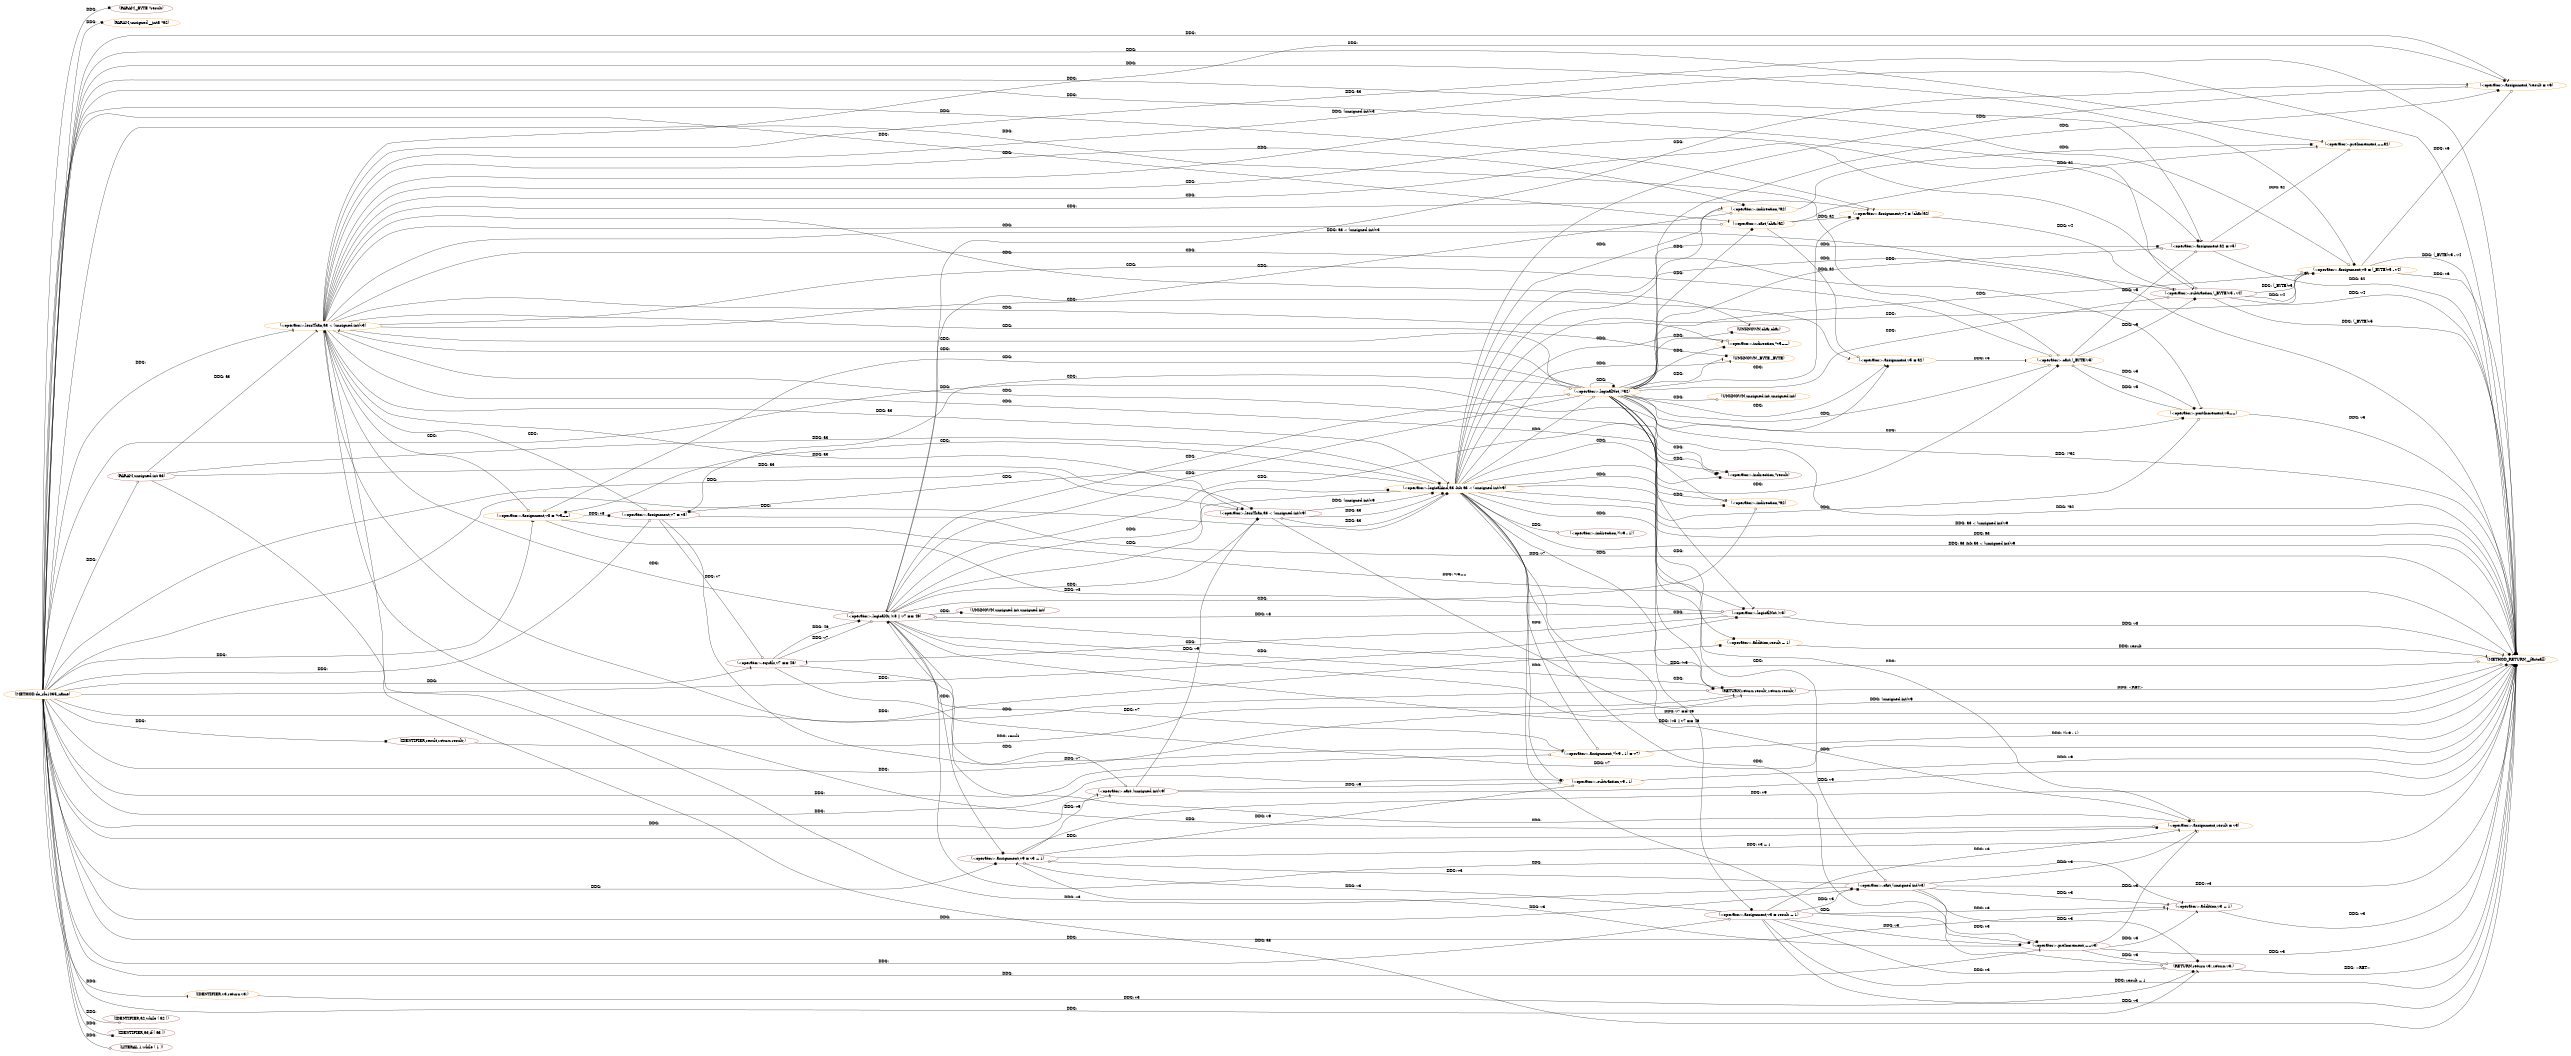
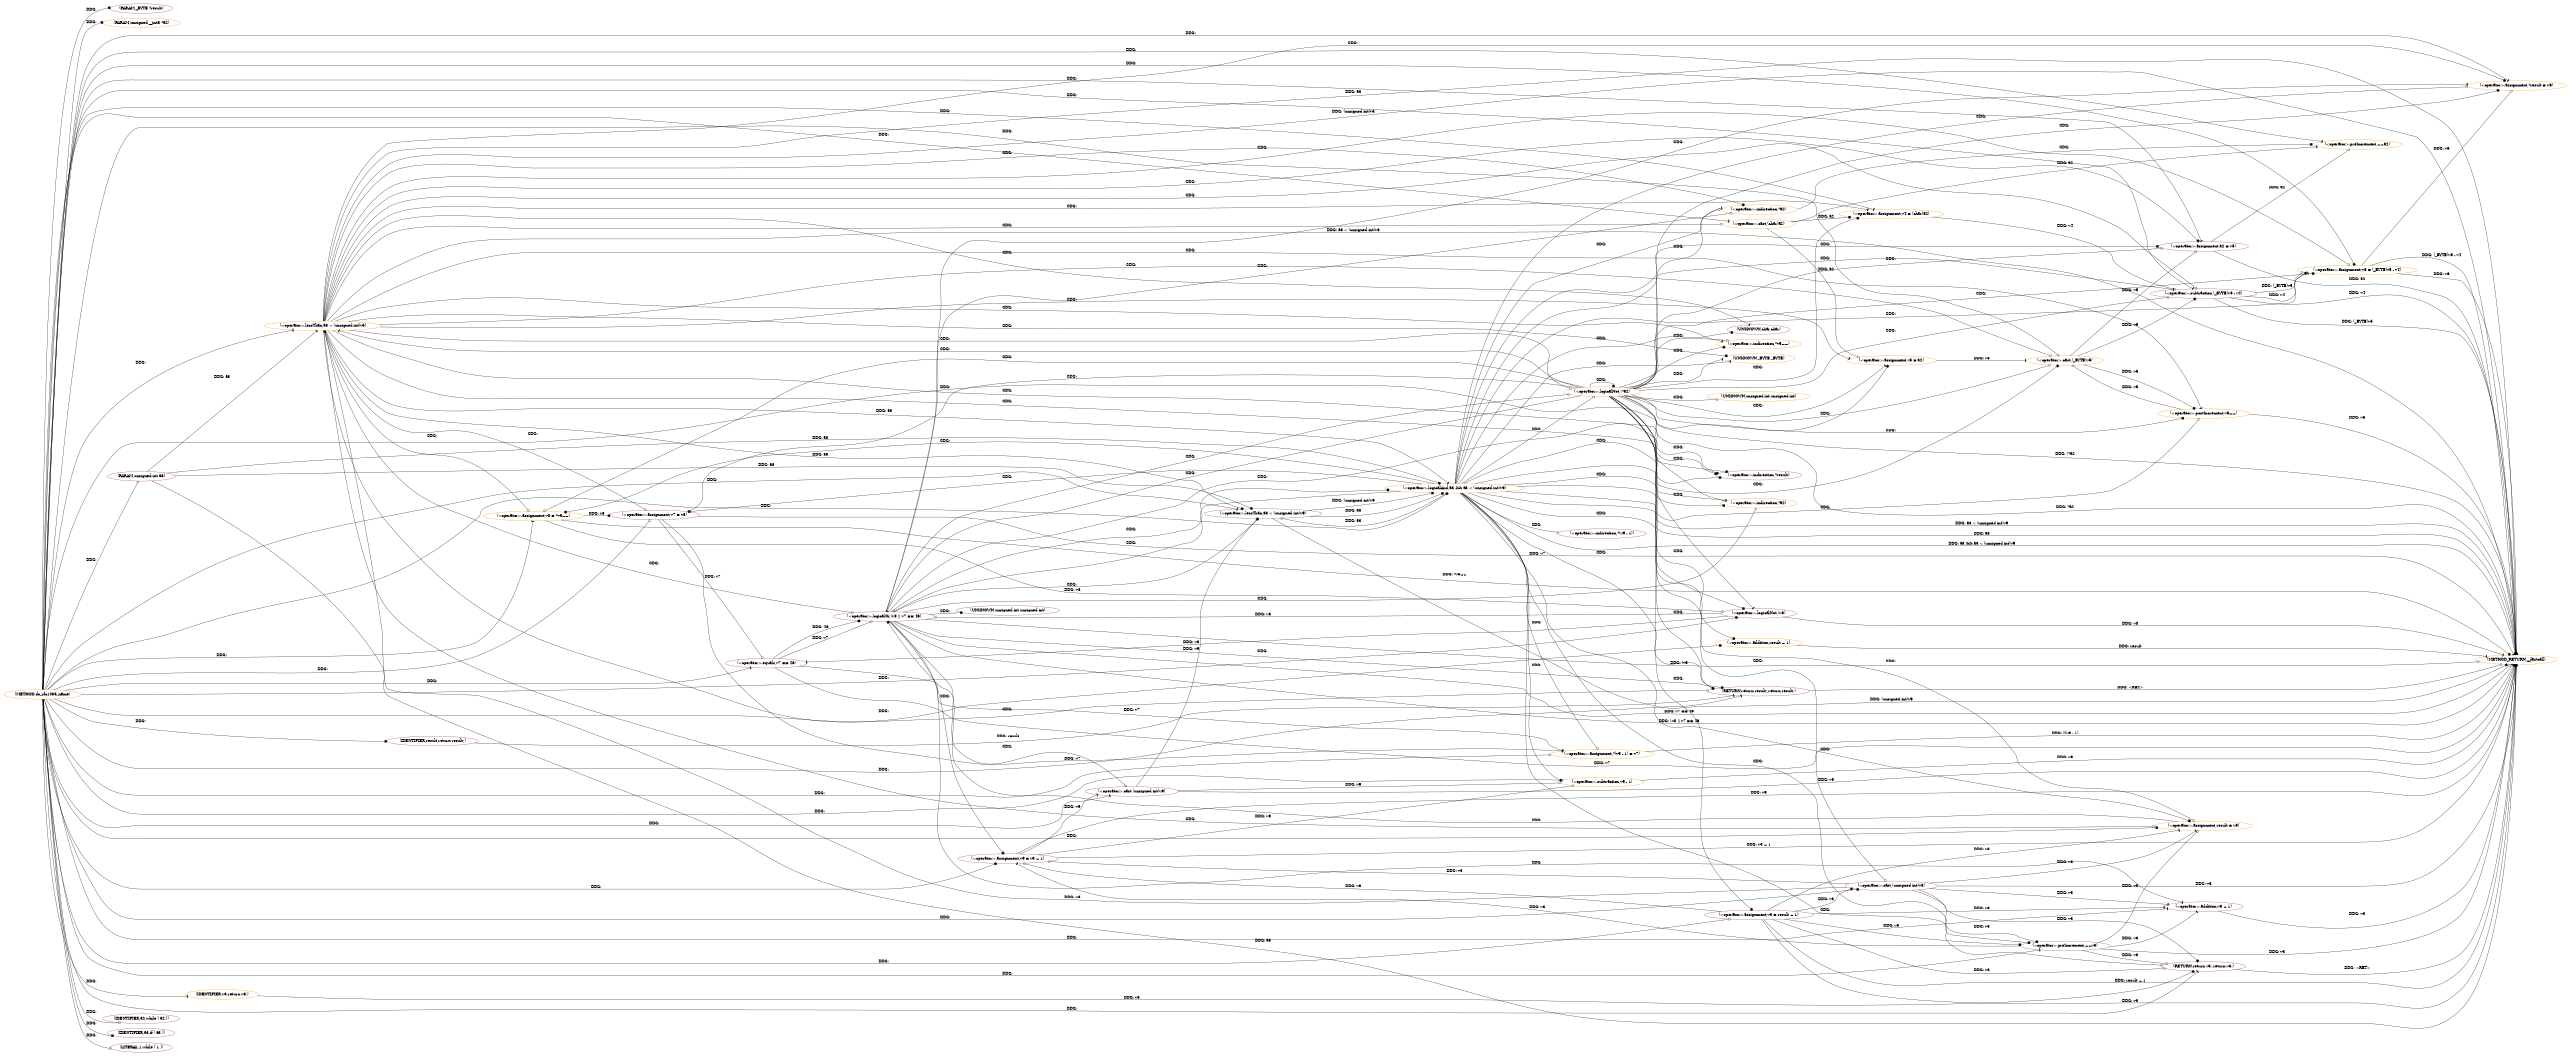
(1673, 297) -> none
(1191, 642) -> (1191, 642)
